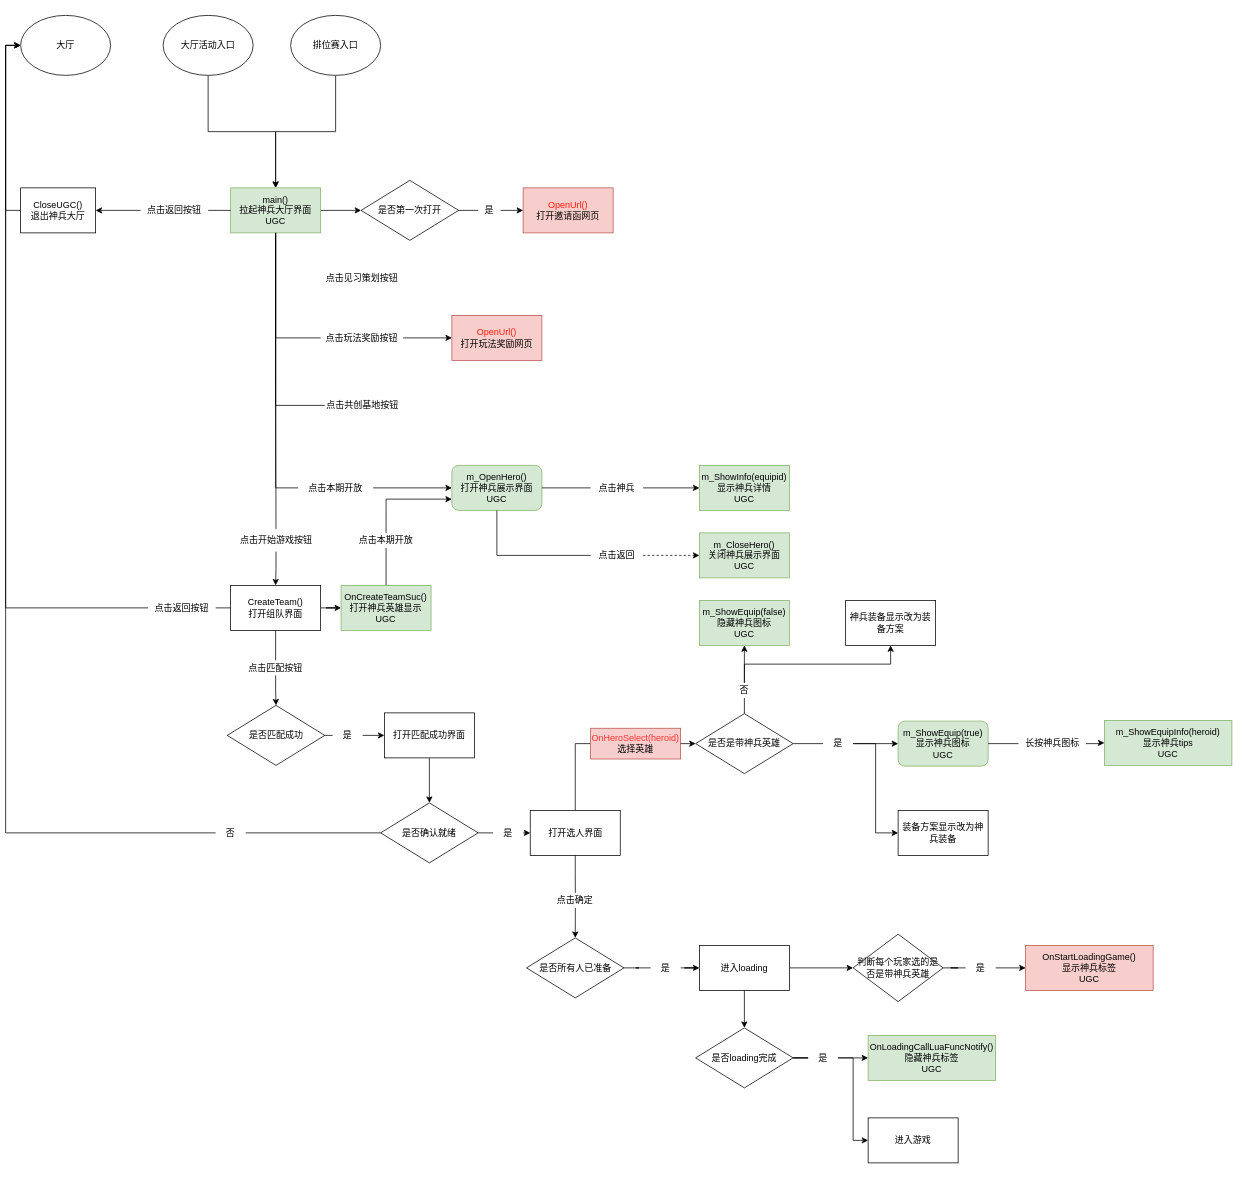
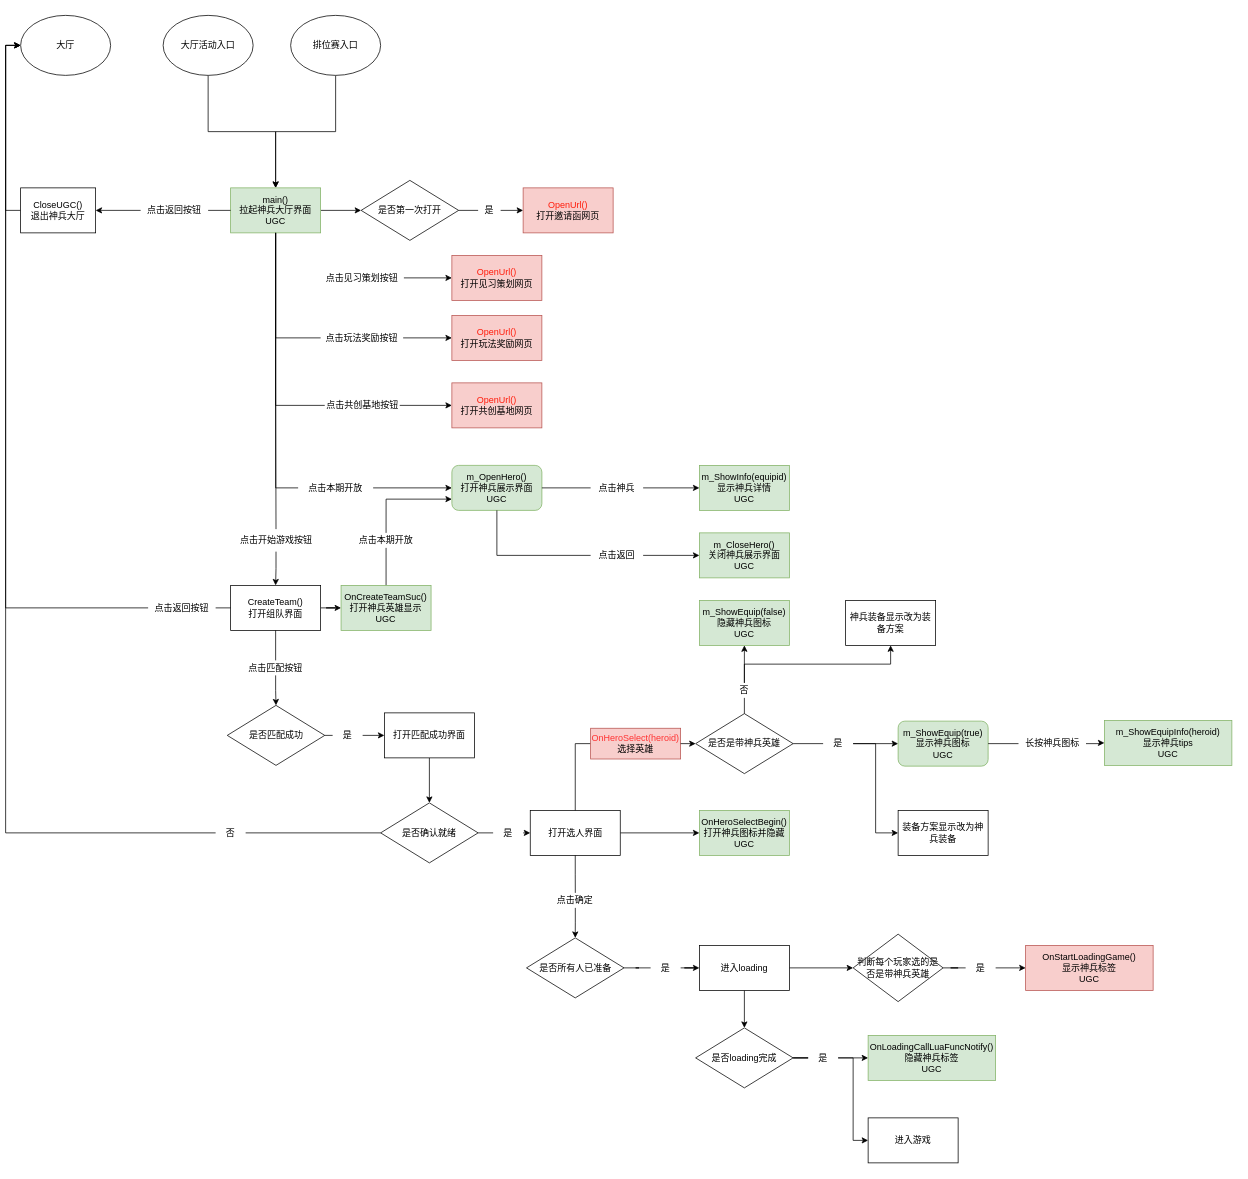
none -> (445, 278)
none -> (497, 278)
none -> (423, 405)
none -> (497, 405)
(668, 555) -> (668, 555)
none -> (693, 833)
none -> (744, 833)
